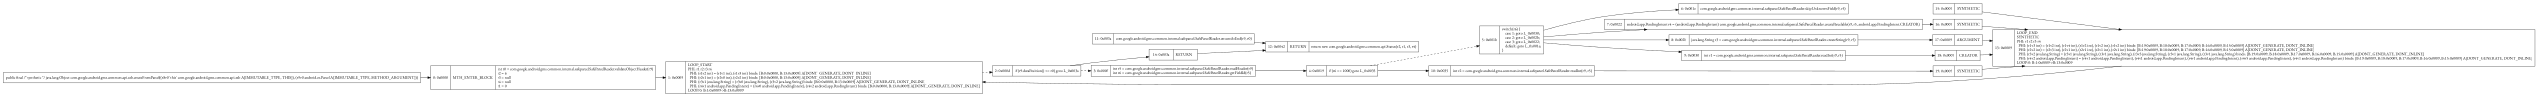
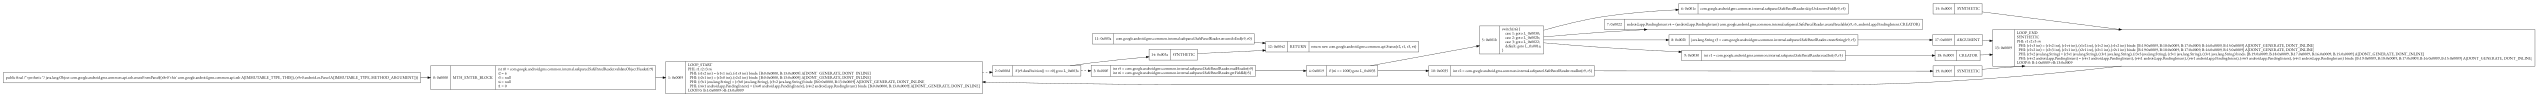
(1958, 24) -> none
(1184, 55) -> (1184, 55)
(1424, 56) -> (1424, 56)
